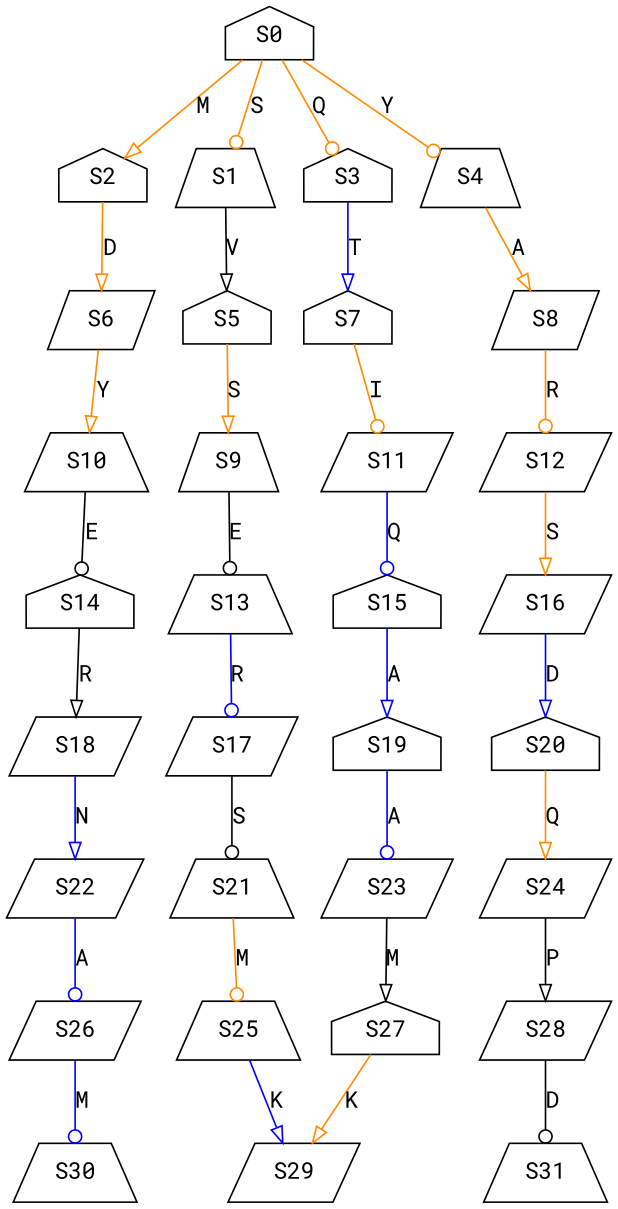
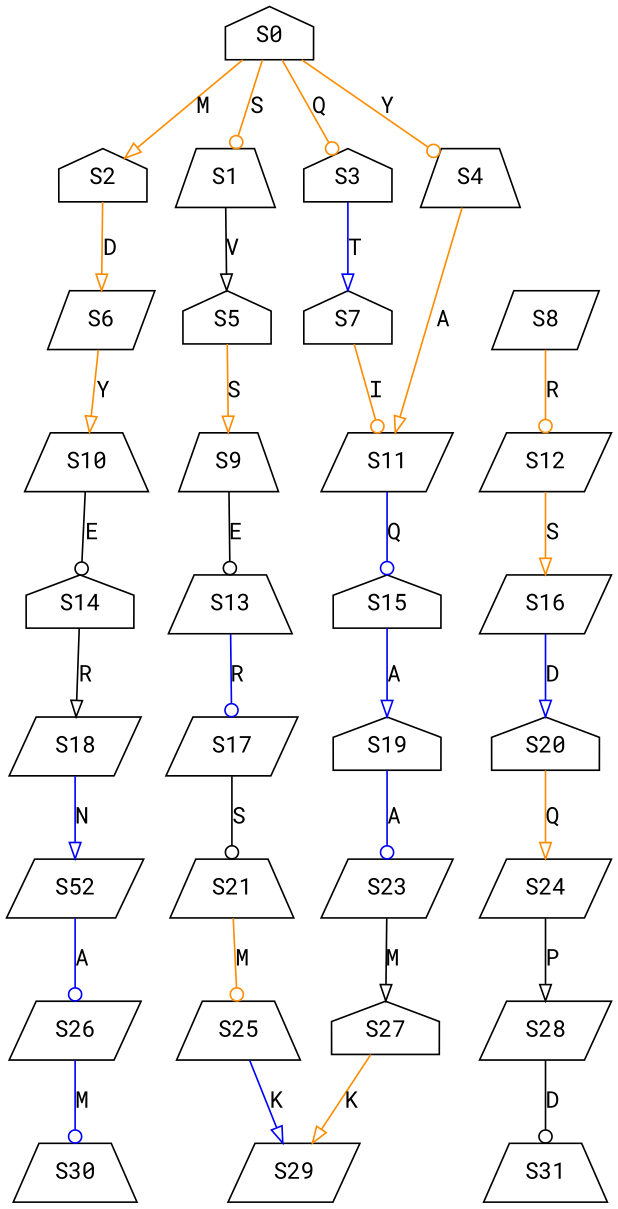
(504, 242) -> (431, 312)
(75, 889) -> (75, 889)
